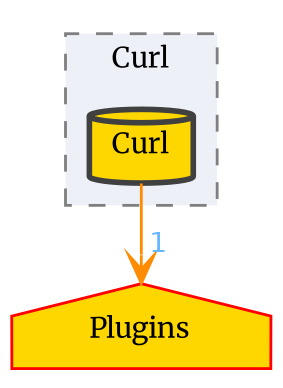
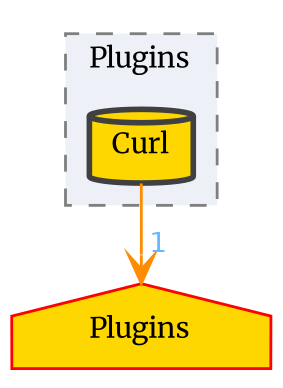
(141, 60) -> (141, 60)
